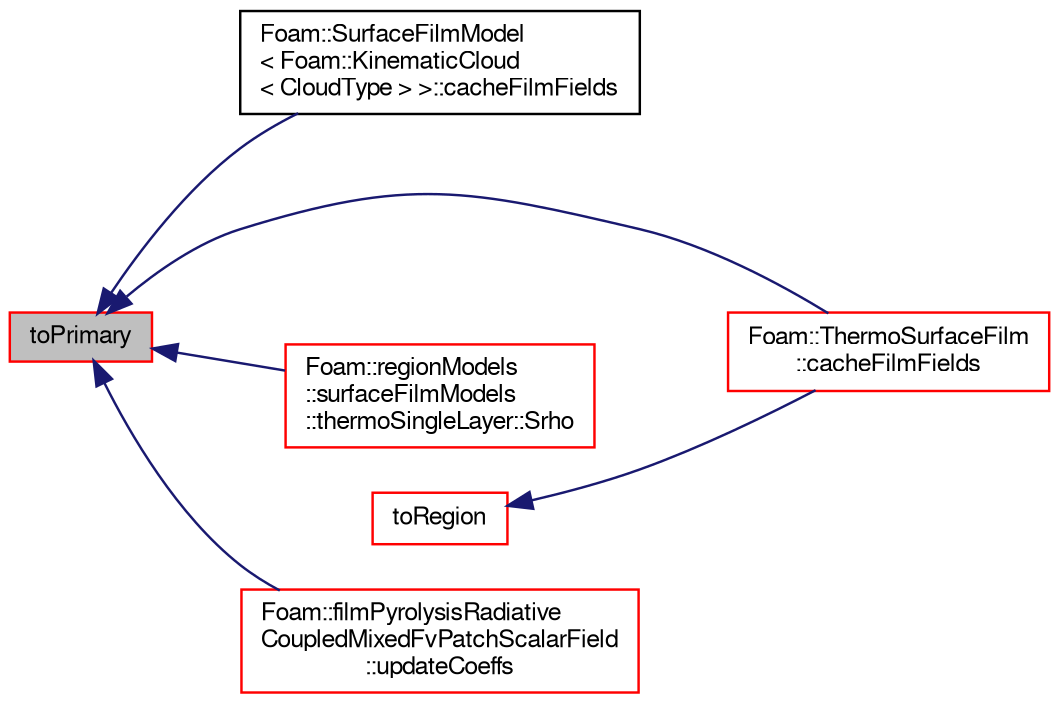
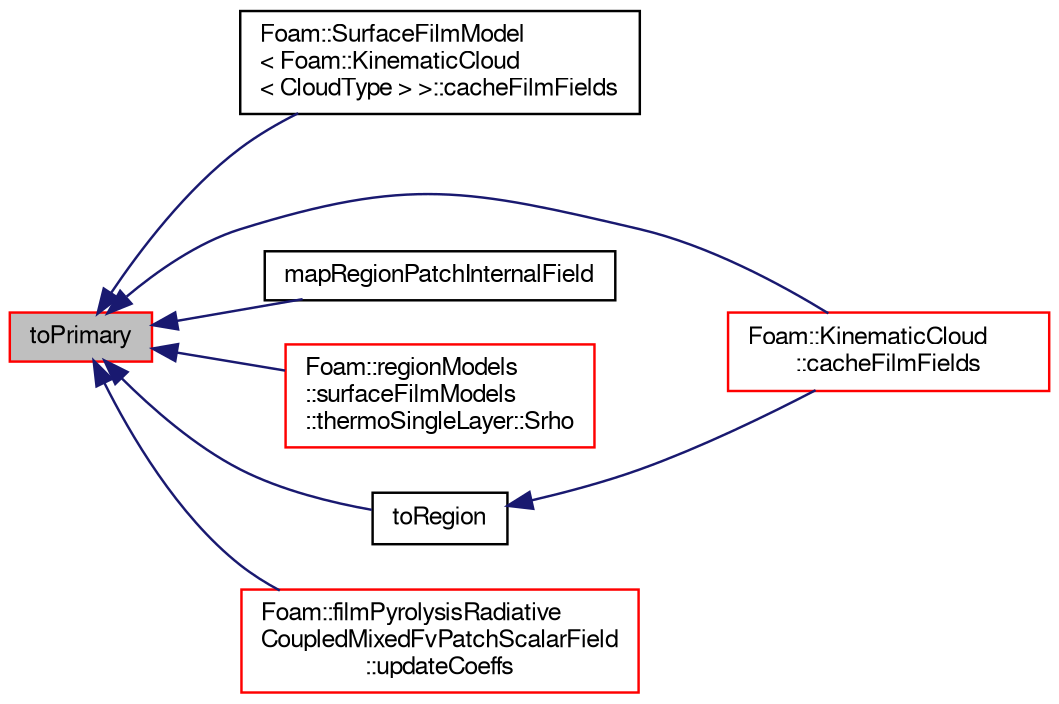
none -> (440, 276)
(889, 352) -> (889, 352)
none -> (235, 467)
(440, 518) -> (440, 518)
